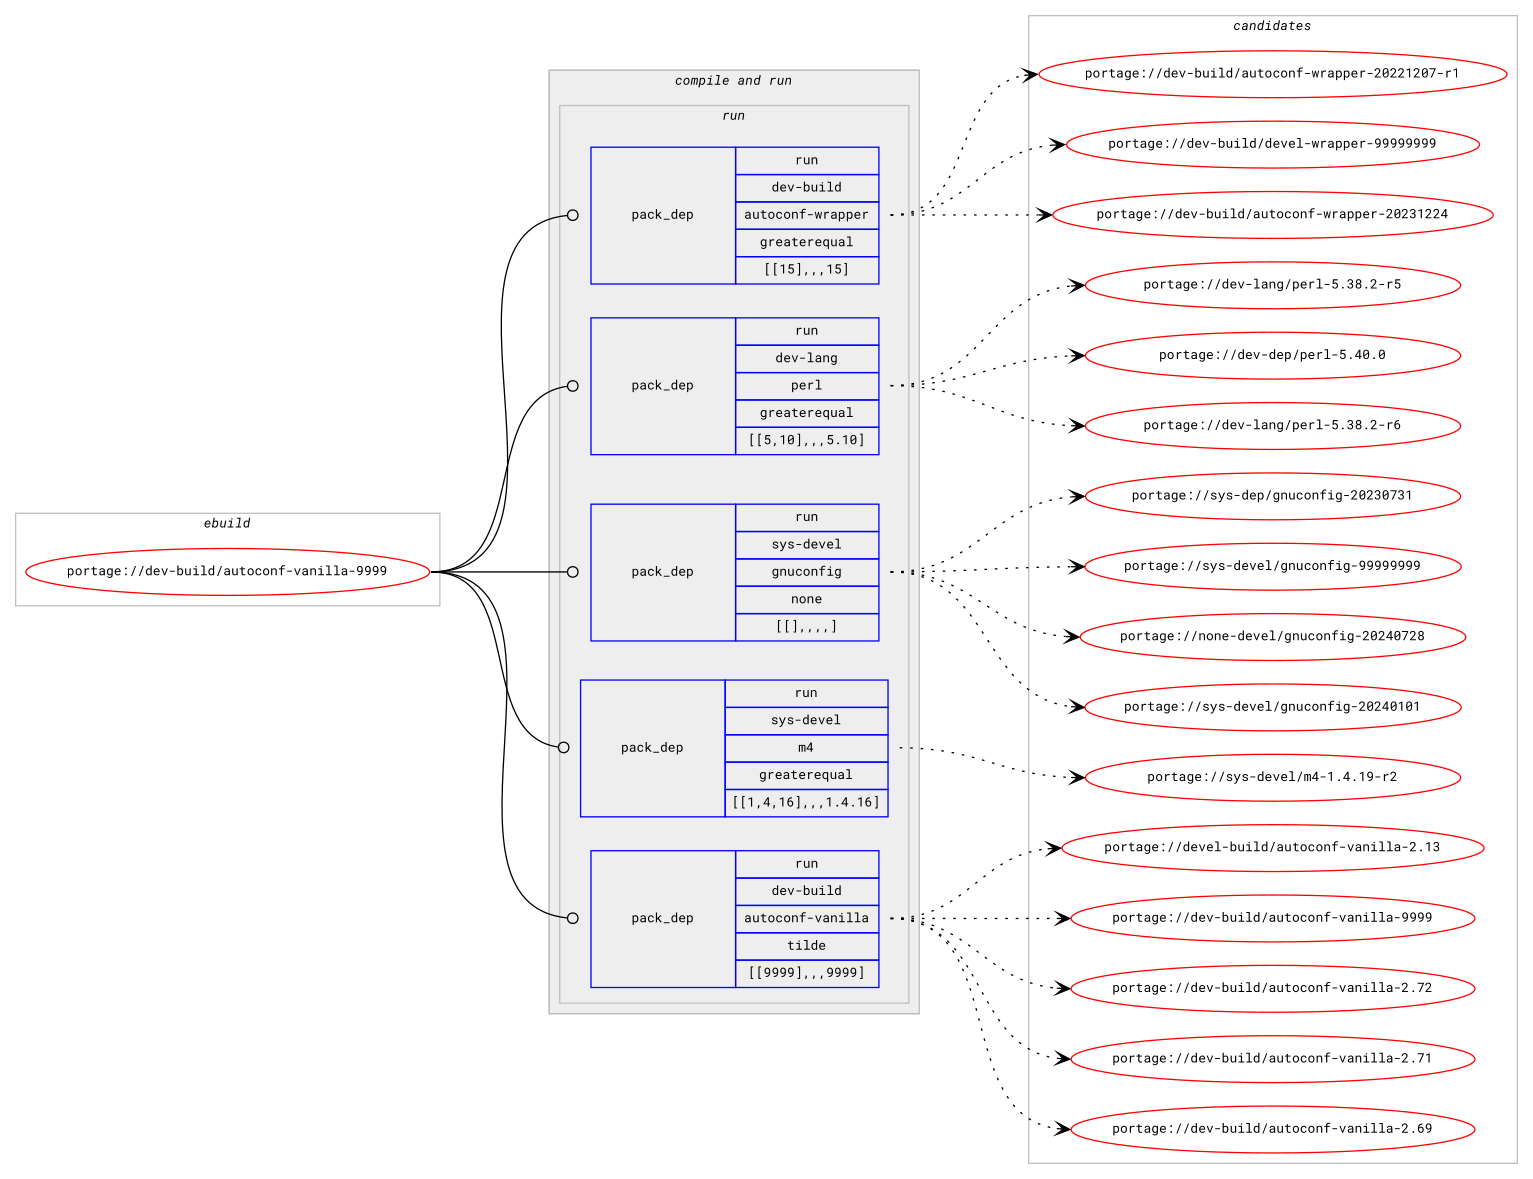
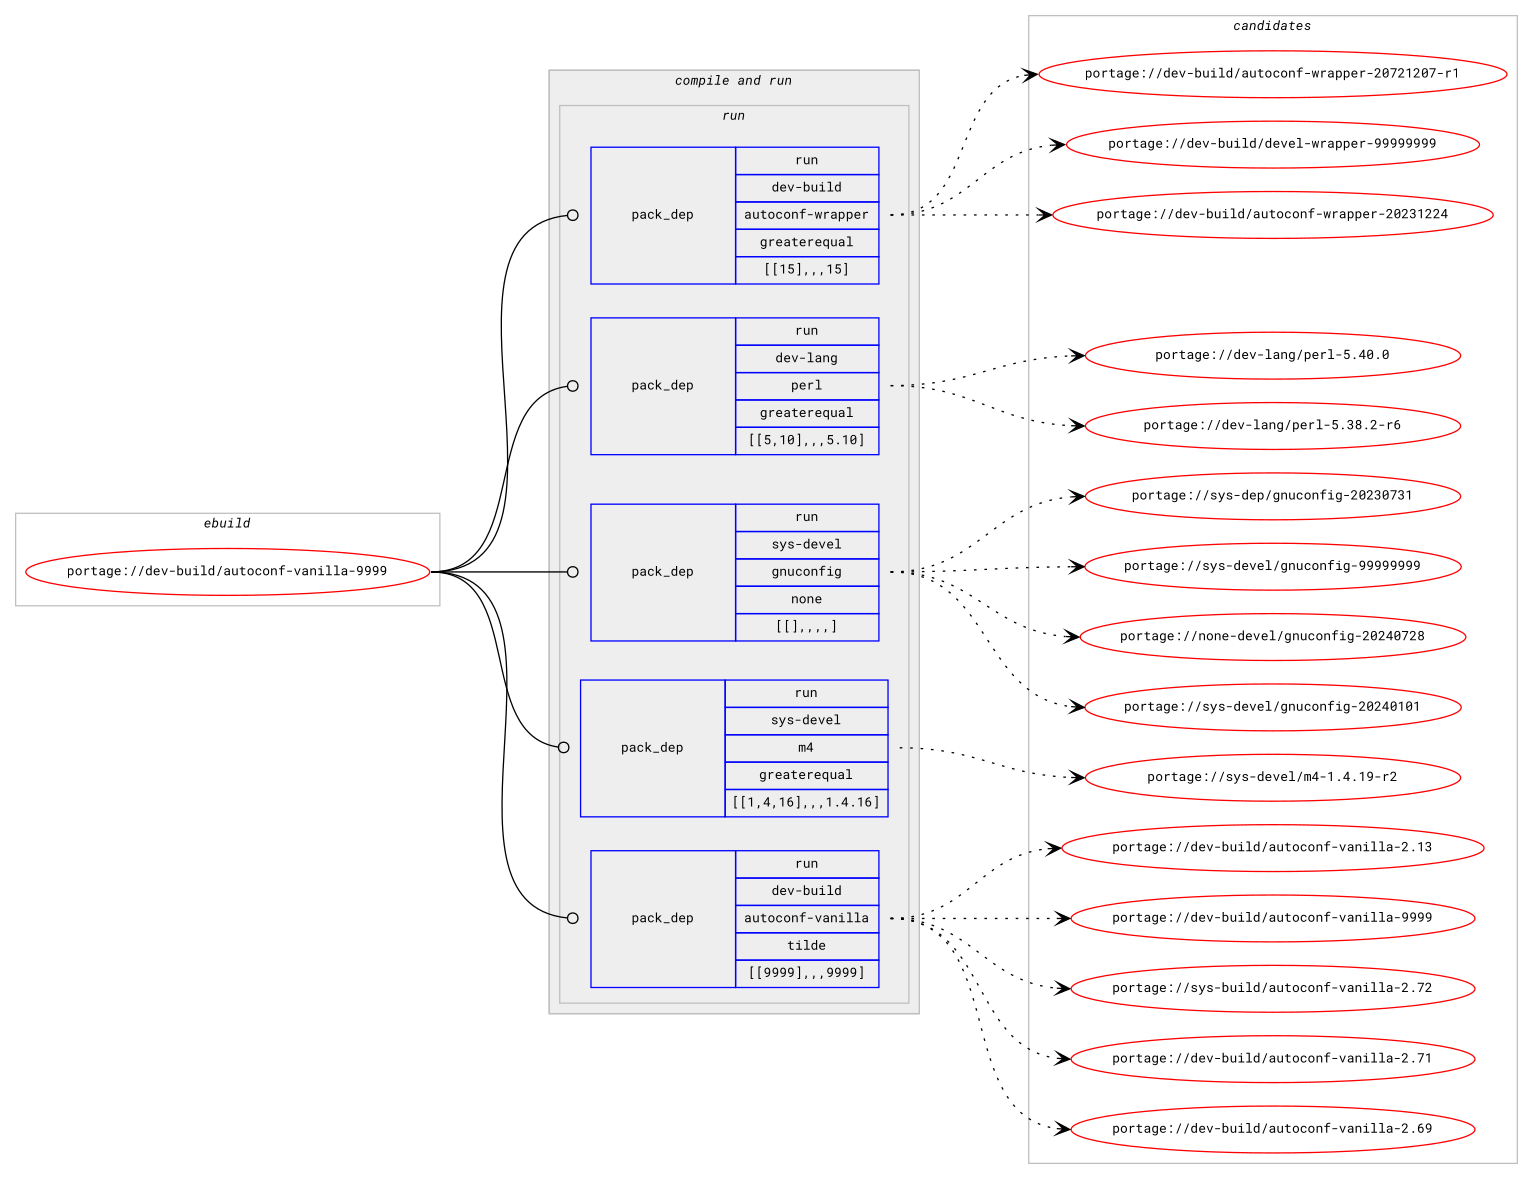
(1273, 74) -> (1273, 74)
(1273, 285) -> none
(1273, 356) -> (1273, 356)
(1273, 848) -> (1273, 848)
(1273, 989) -> (1273, 989)
